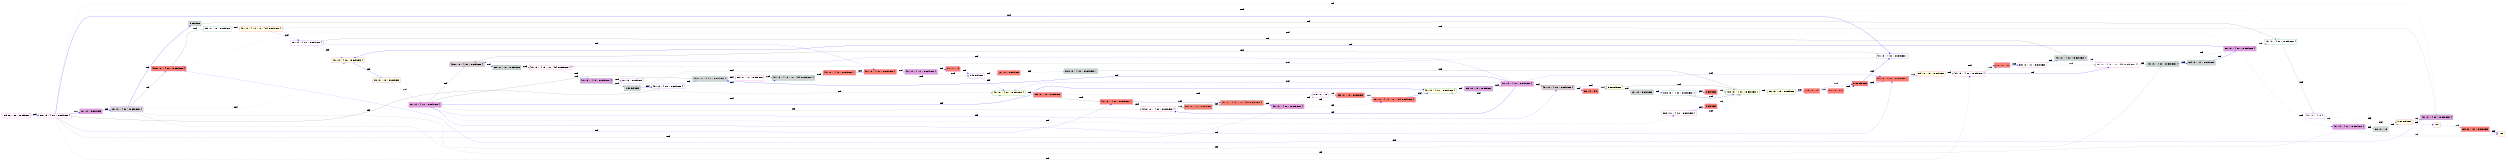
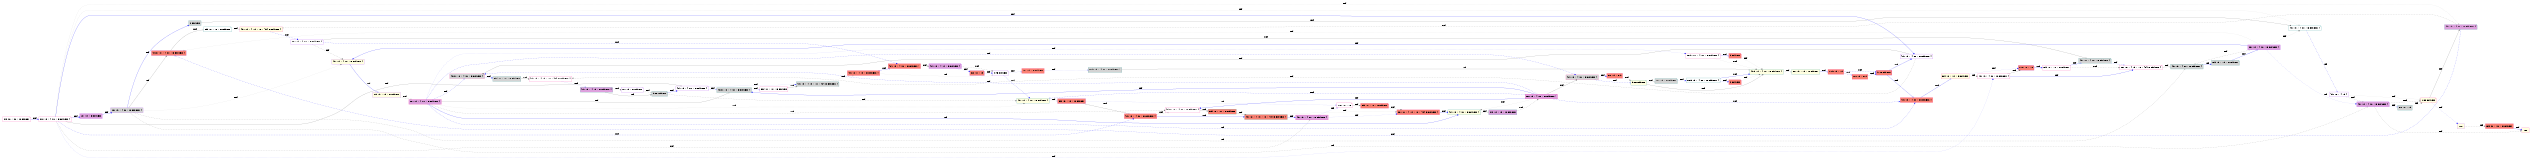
(731, 72) -> (647, 92)
